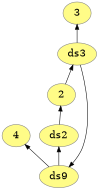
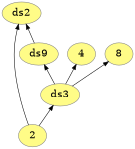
(77, 13) -> (119, 54)
(60, 118) -> (16, 78)
(39, 157) -> (70, 76)
